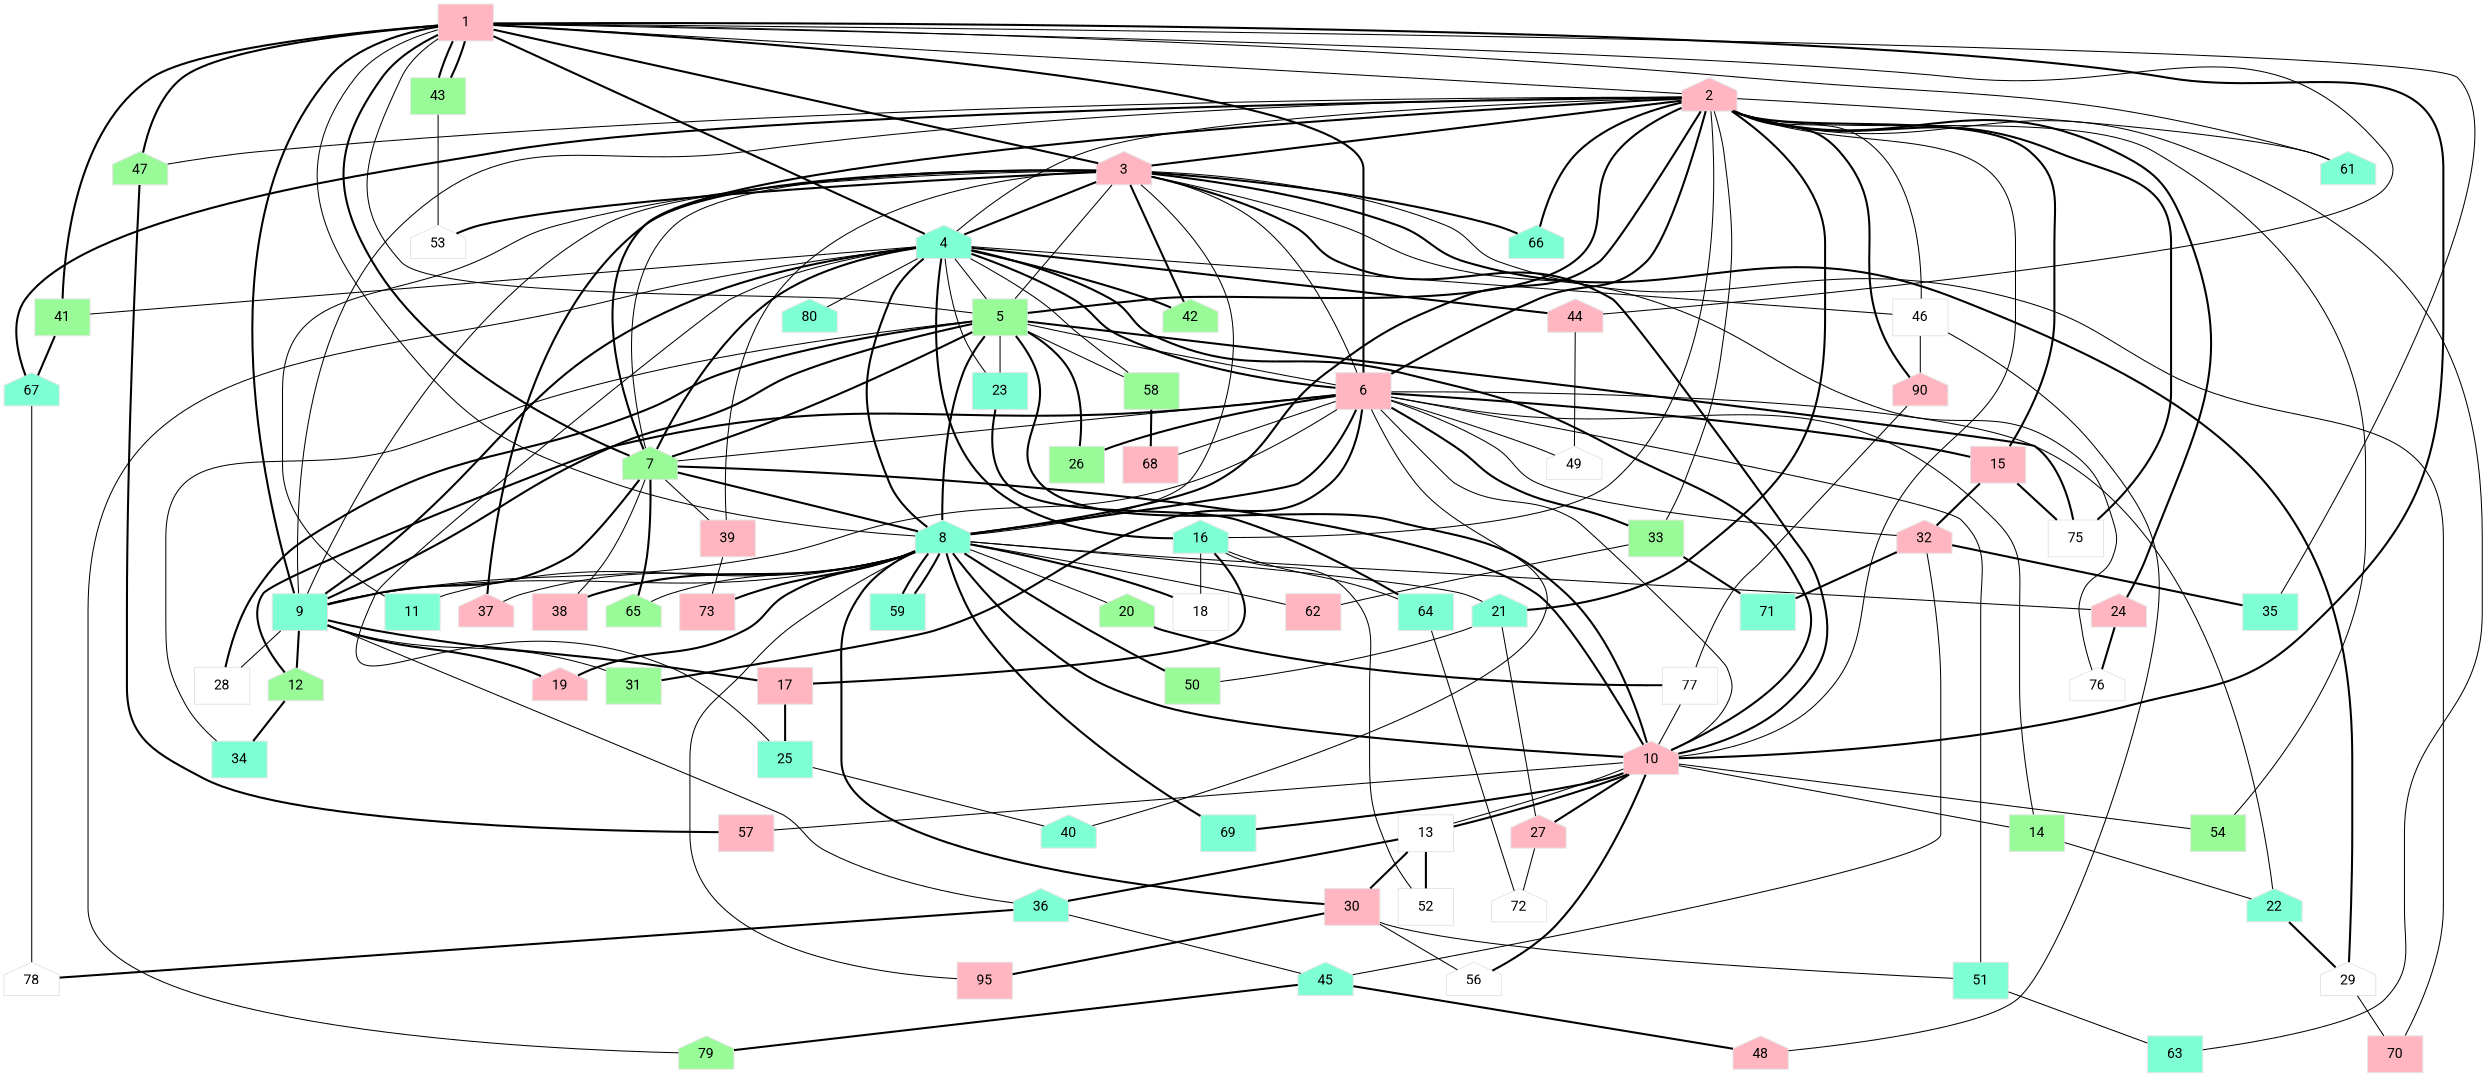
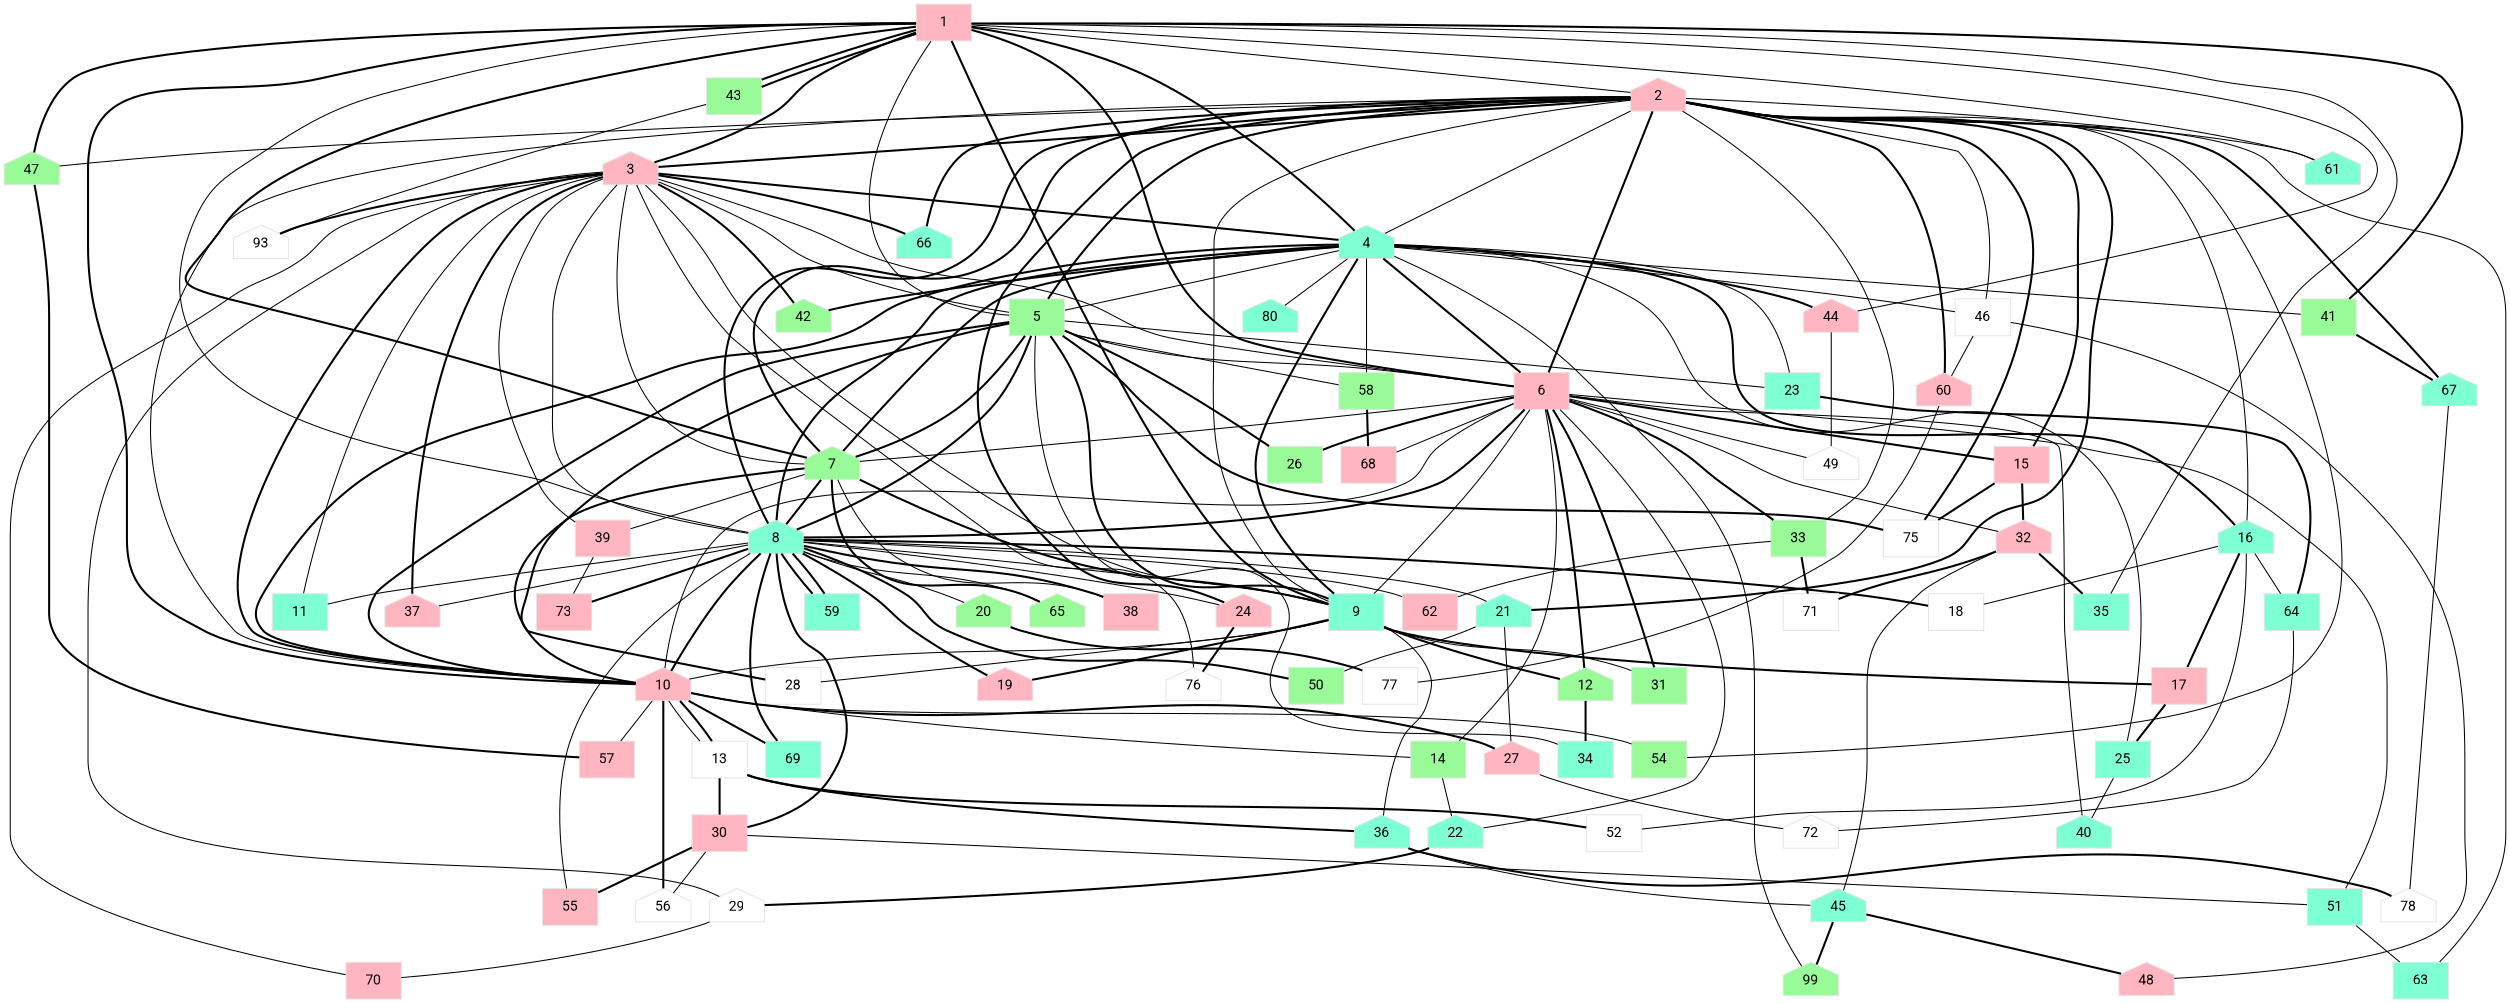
(438, 244) -> (261, 244)
(1973, 305) -> (88, 652)
(1920, 391) -> (1944, 391)
(1768, 612) -> (1811, 612)
(1670, 724) -> (1041, 650)
(985, 981) -> (570, 907)
(706, 1054) -> (1811, 981)
